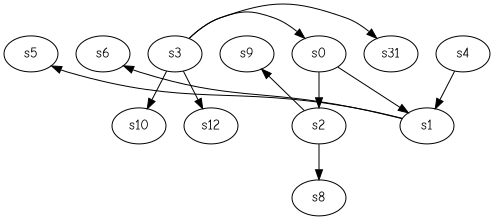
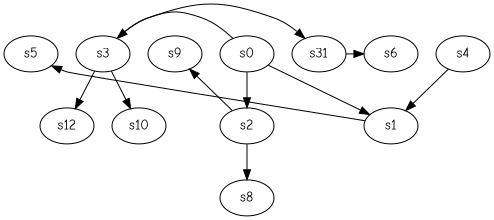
(260, 14) -> (186, 13)
(206, 88) -> (350, 54)
